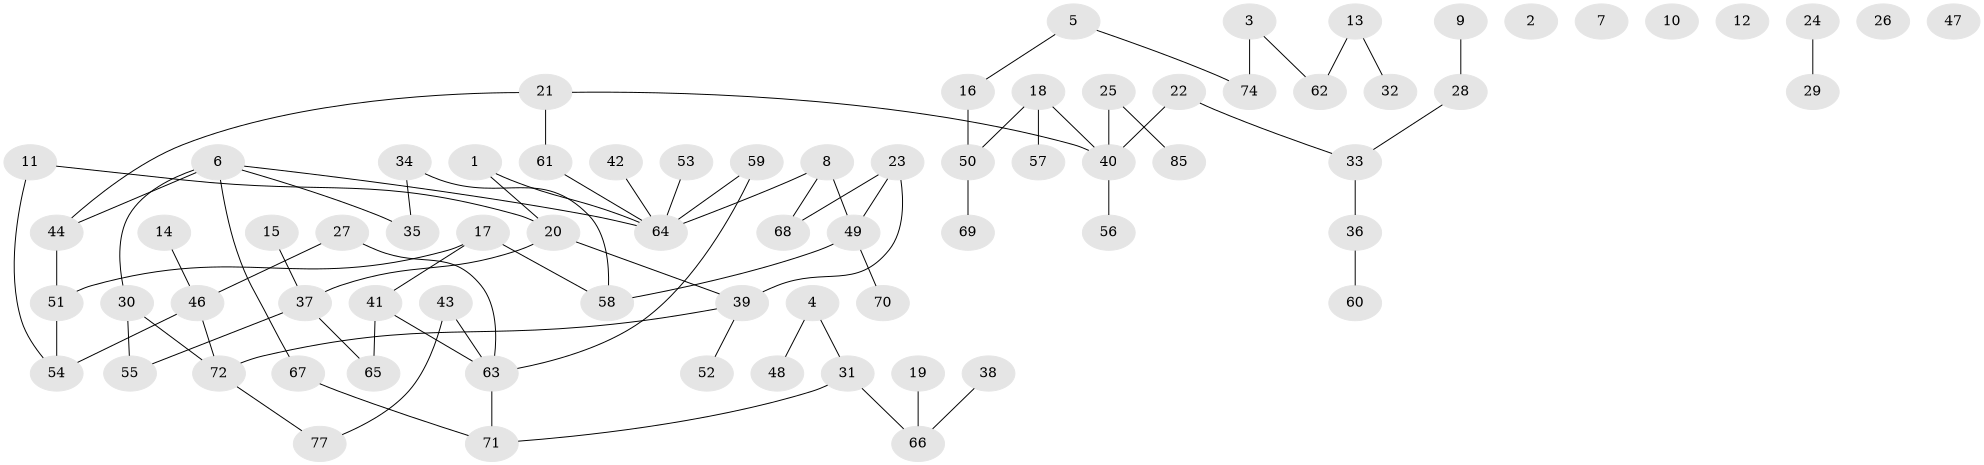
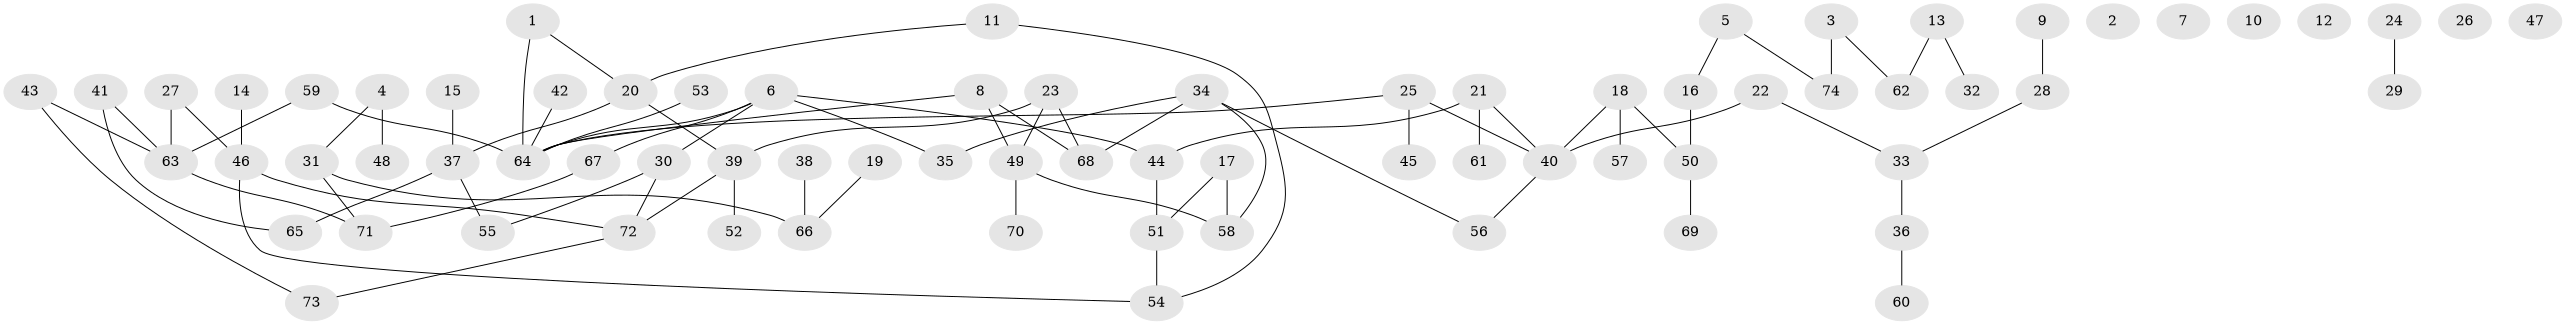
none -> (1144, 127)
(1179, 162) -> (1409, 162)
none -> (1340, 163)
(603, 198) -> (920, 117)
(417, 276) -> none
(320, 444) -> (312, 303)
